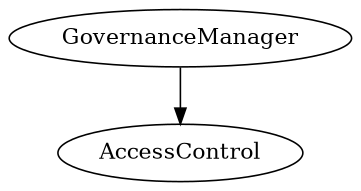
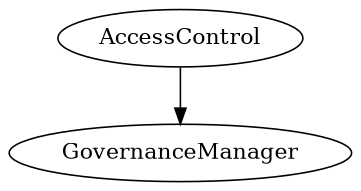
(180, 88) -> (180, 88)
